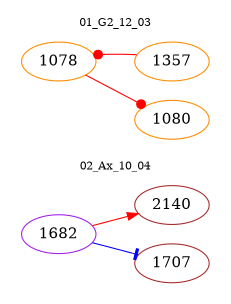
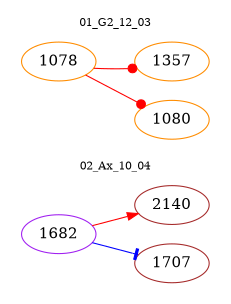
(120, 54) -> (111, 69)
